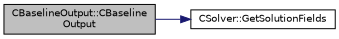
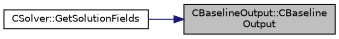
(168, 19) -> (161, 19)
